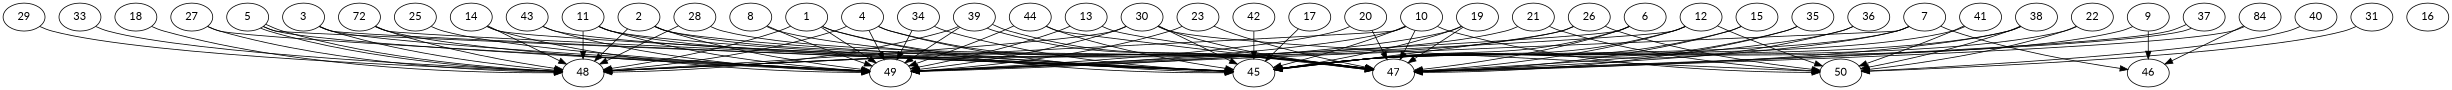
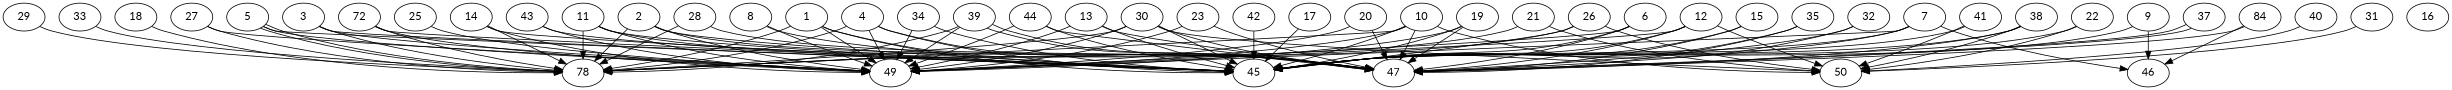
(1869, 17) -> (1869, 17)
none -> (1164, 48)
(583, 73) -> (583, 73)
